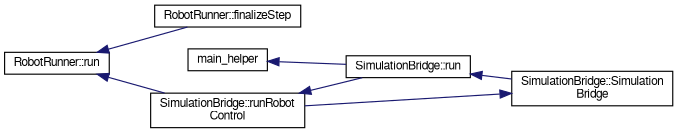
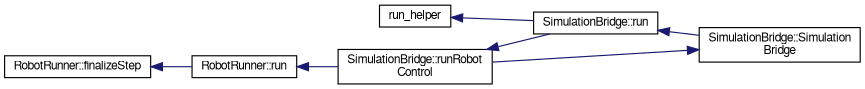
(148, 38) -> (177, 67)
(228, 60) -> (415, 16)
